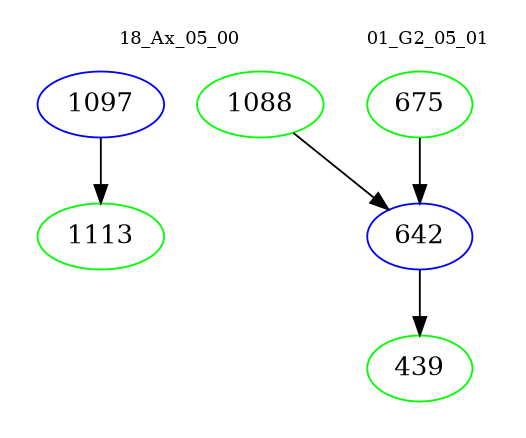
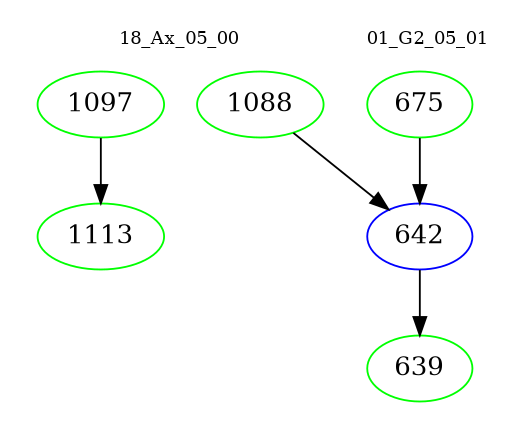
(101, 104) -> (101, 104)
(420, 368) -> (420, 368)
